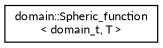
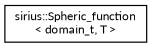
(81, 24) -> (76, 24)
